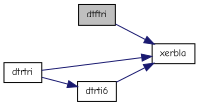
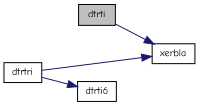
(97, 15) -> (97, 15)
(131, 75) -> none
